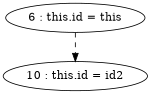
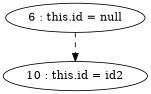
(75, 18) -> (75, 18)
